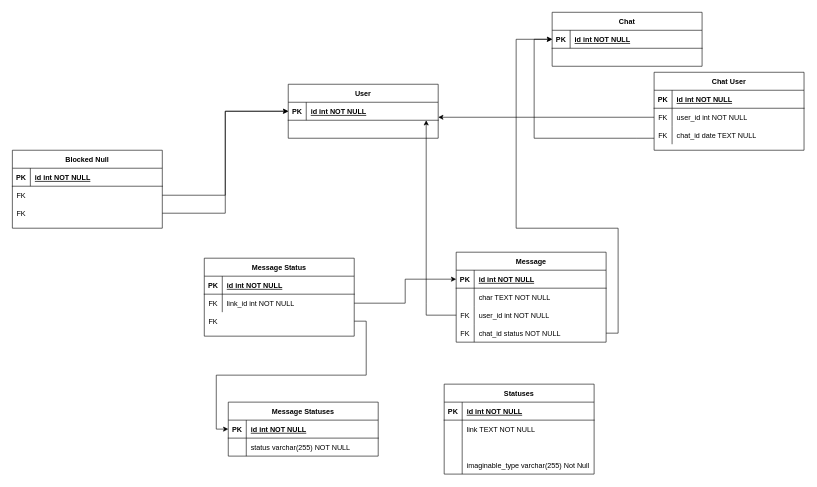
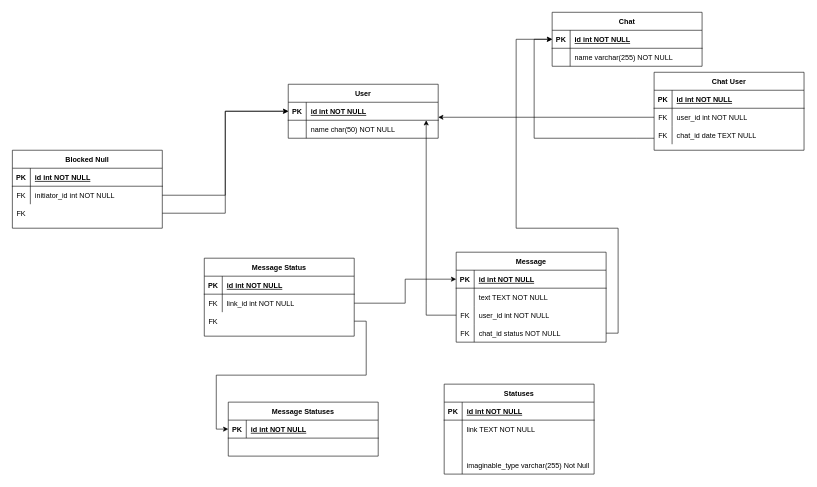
none -> (636, 57)
none -> (372, 129)
none -> (96, 195)
(512, 298) -> (512, 298)
(312, 447) -> none
